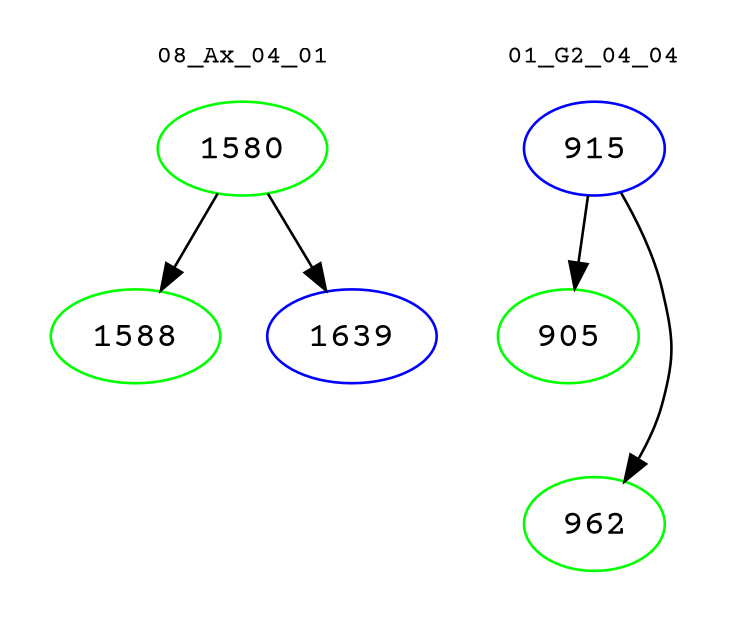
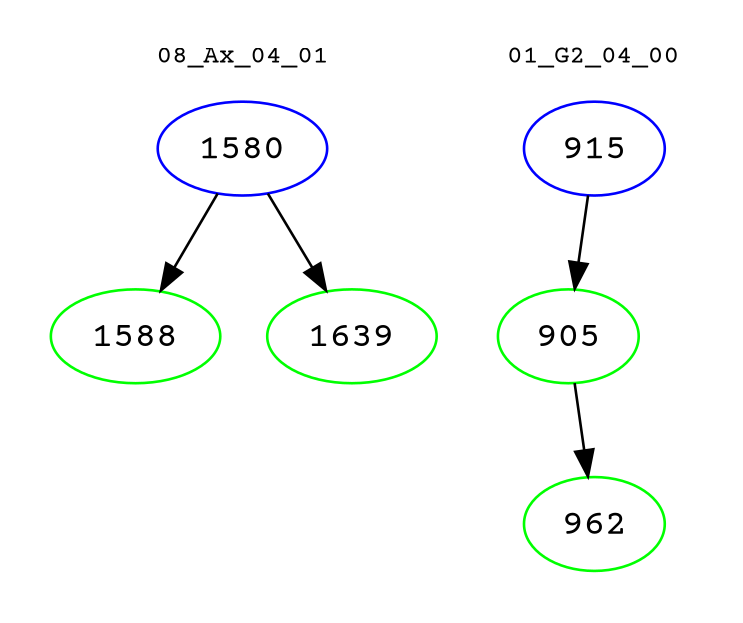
(594, 56) -> (594, 56)
(242, 149) -> (242, 149)
(669, 324) -> (579, 417)
(352, 336) -> (352, 336)
